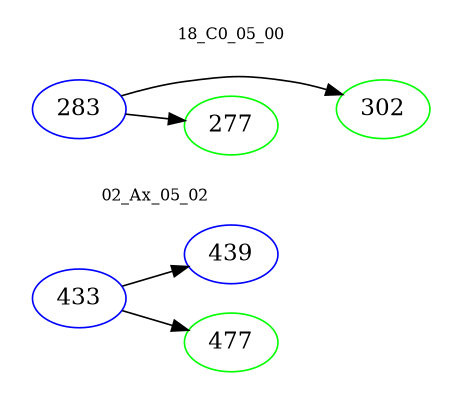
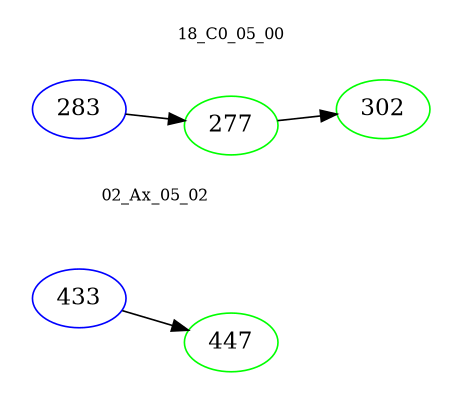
(223, 77) -> (299, 118)
(231, 254) -> none
(231, 342) -> (231, 342)
